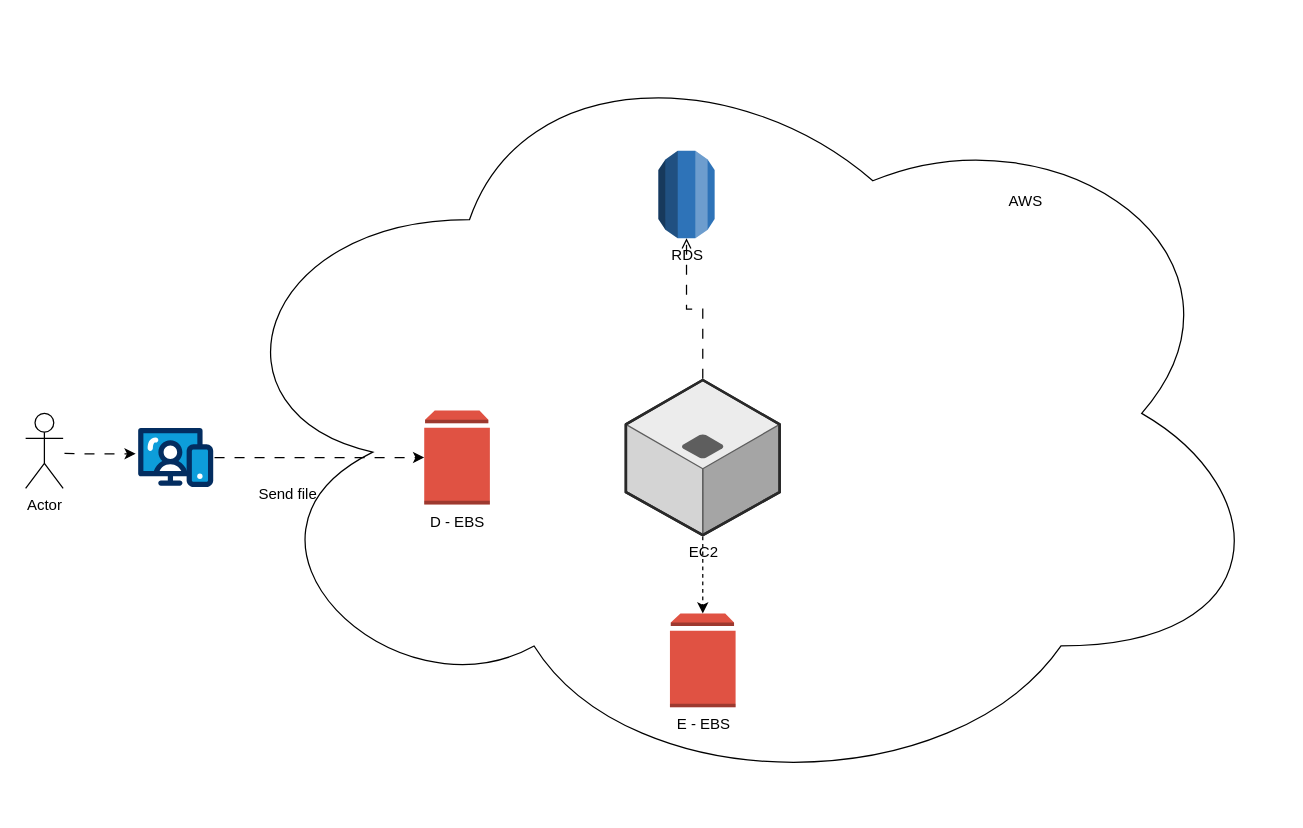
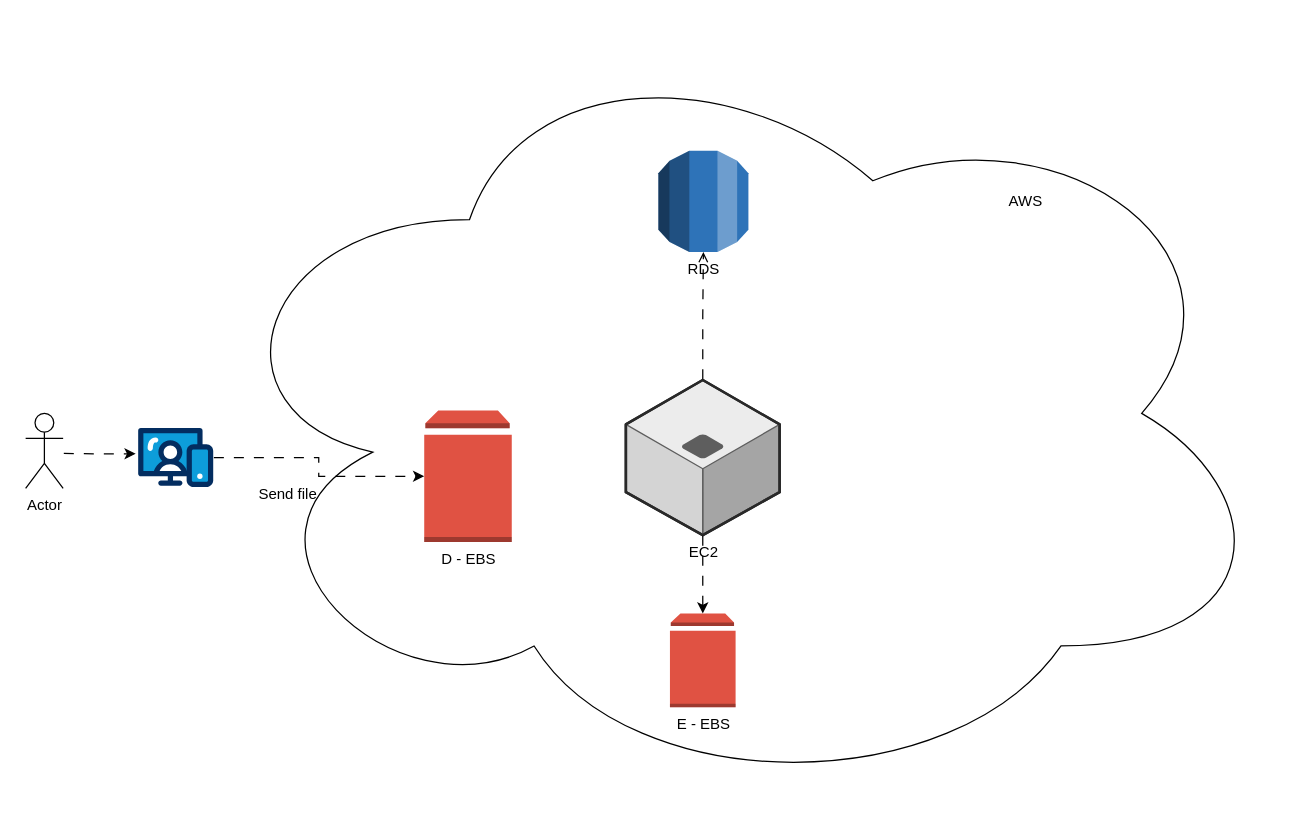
(686, 194) -> (703, 201)
(457, 457) -> (468, 476)
(703, 571) -> (703, 571)
